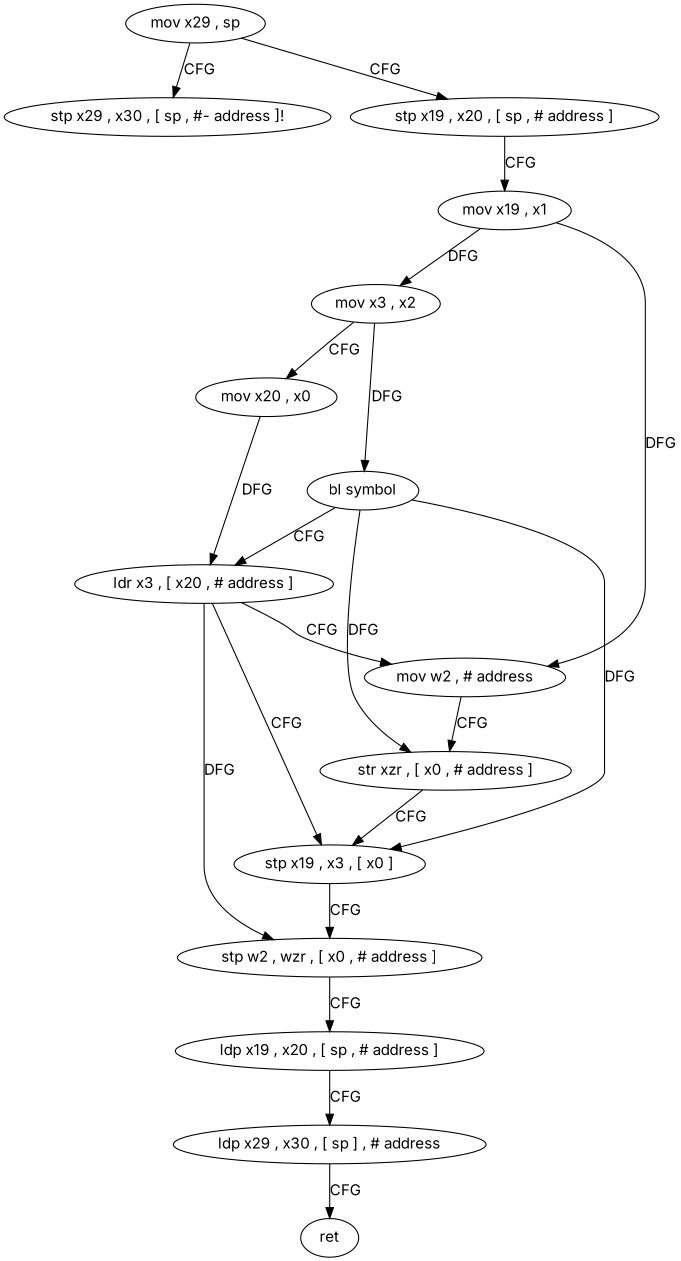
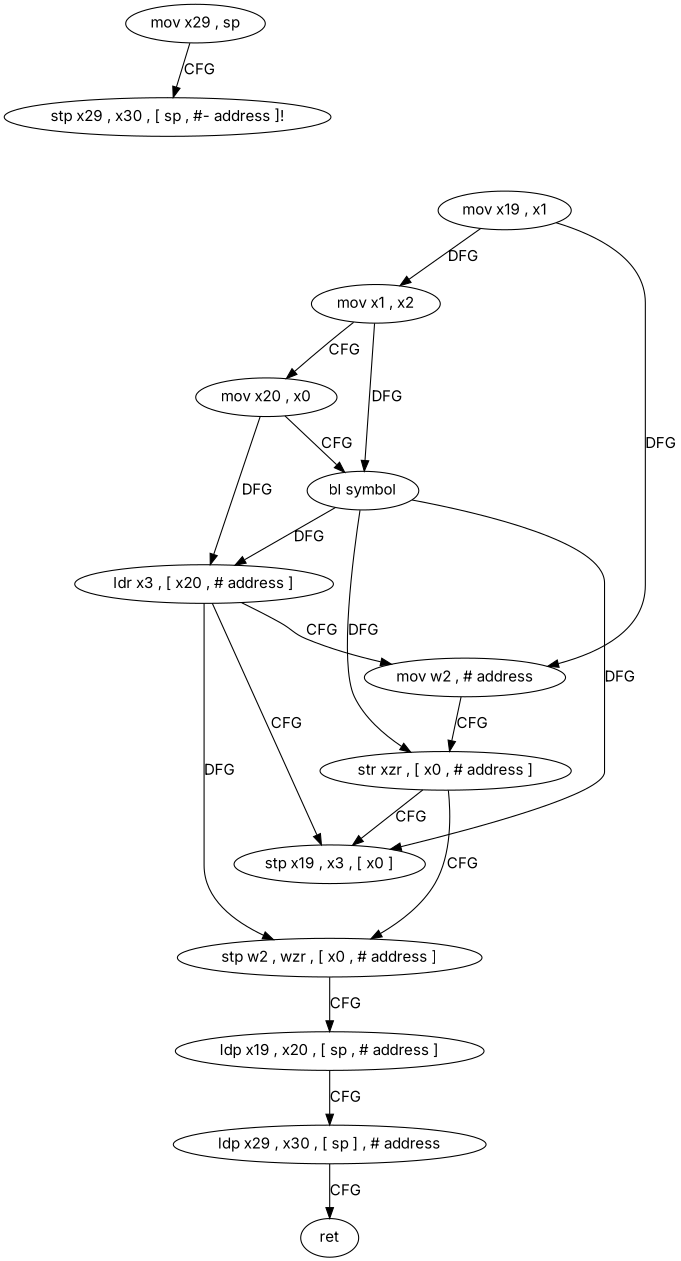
(505, 117) -> none
(376, 304) -> (376, 304)
none -> (311, 440)
(309, 537) -> (309, 537)
(330, 906) -> (440, 874)
